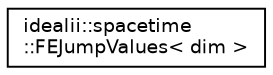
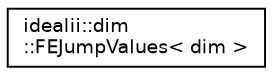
(136, 38) -> (136, 38)
